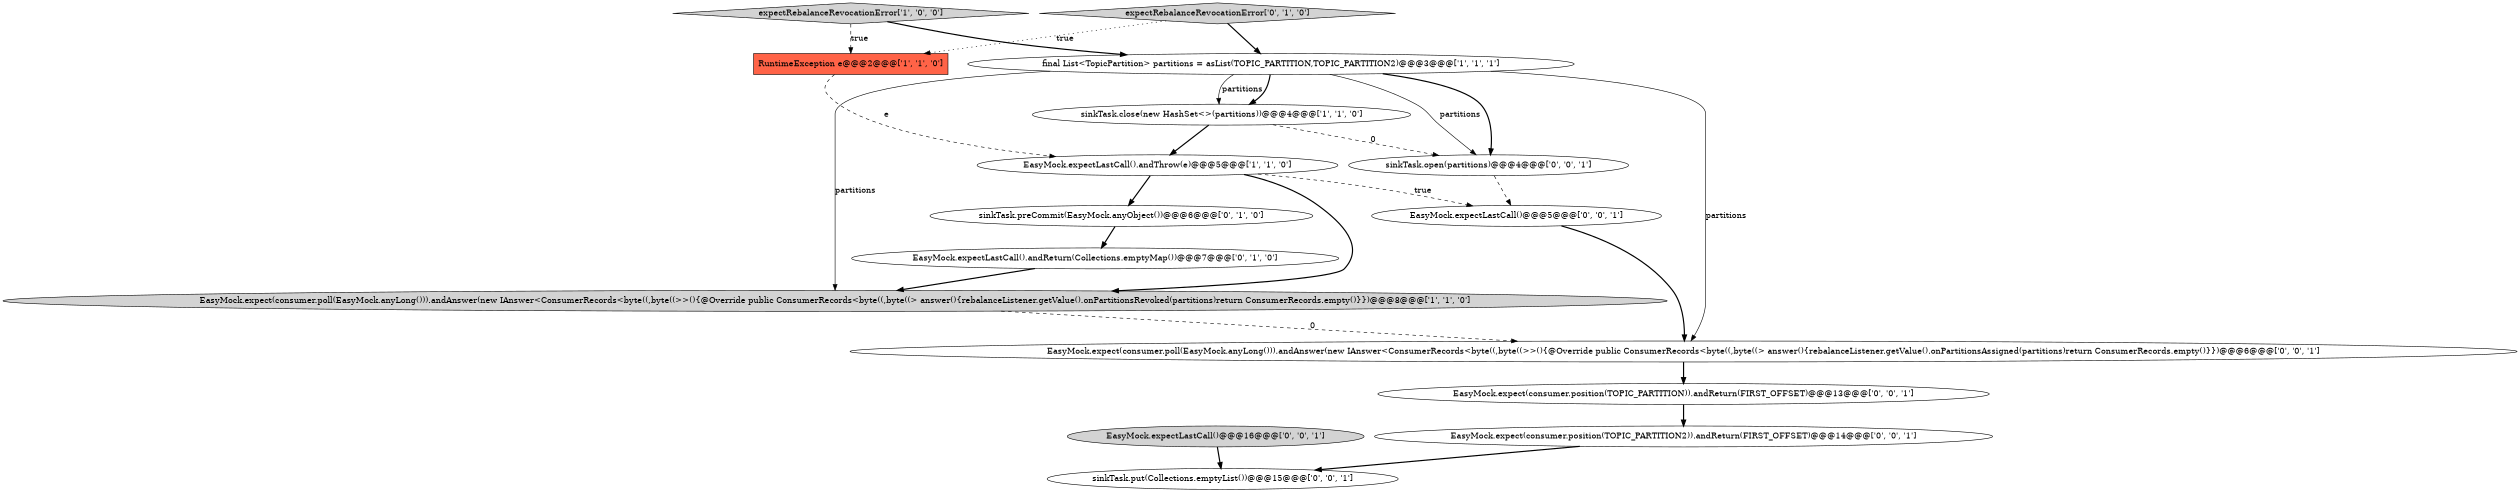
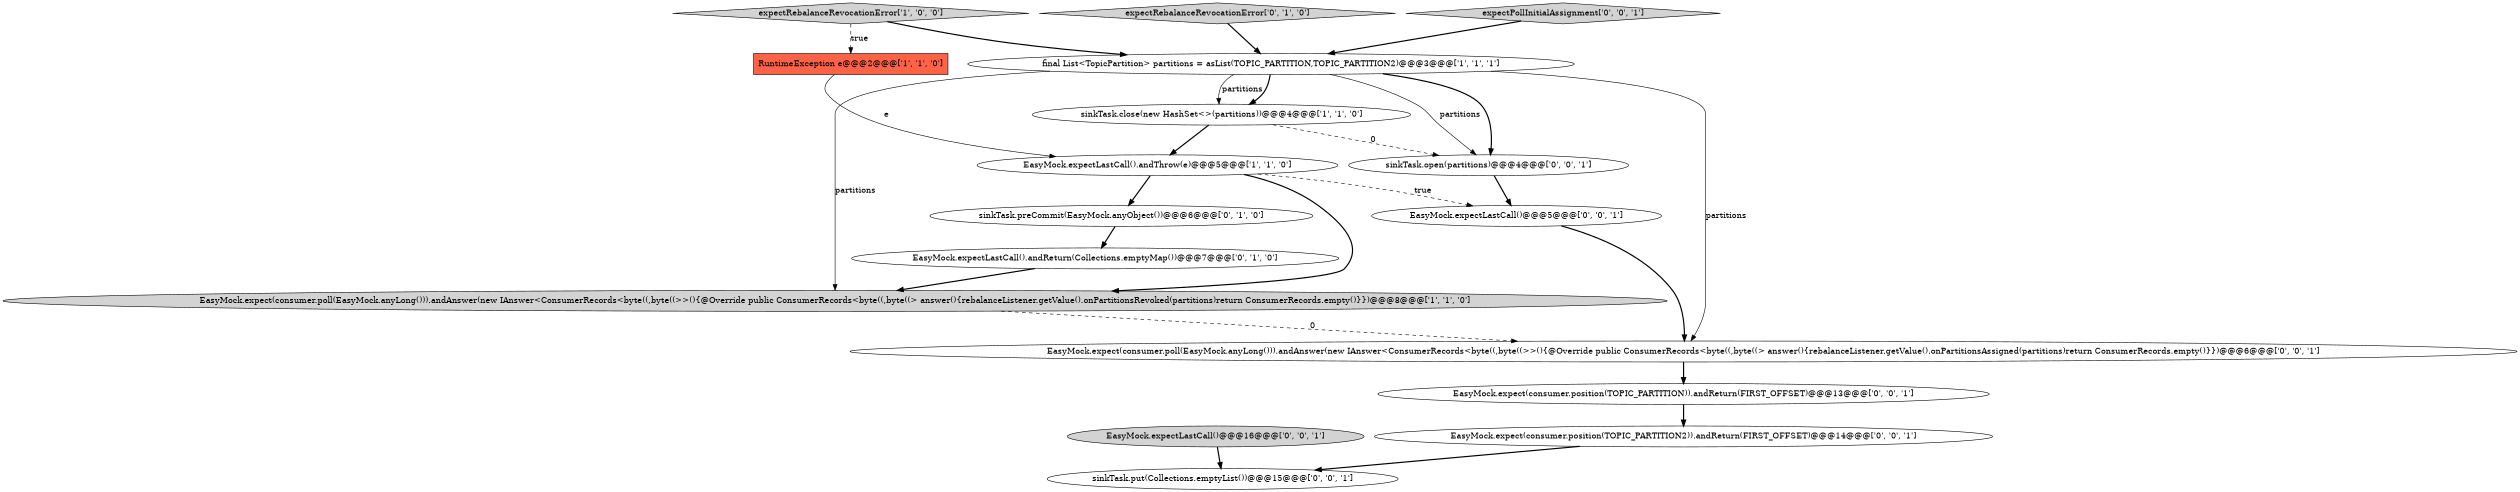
none -> (1563, 13)
(1048, 37) -> none
(923, 135) -> (923, 135)
(1501, 188) -> (1501, 188)
